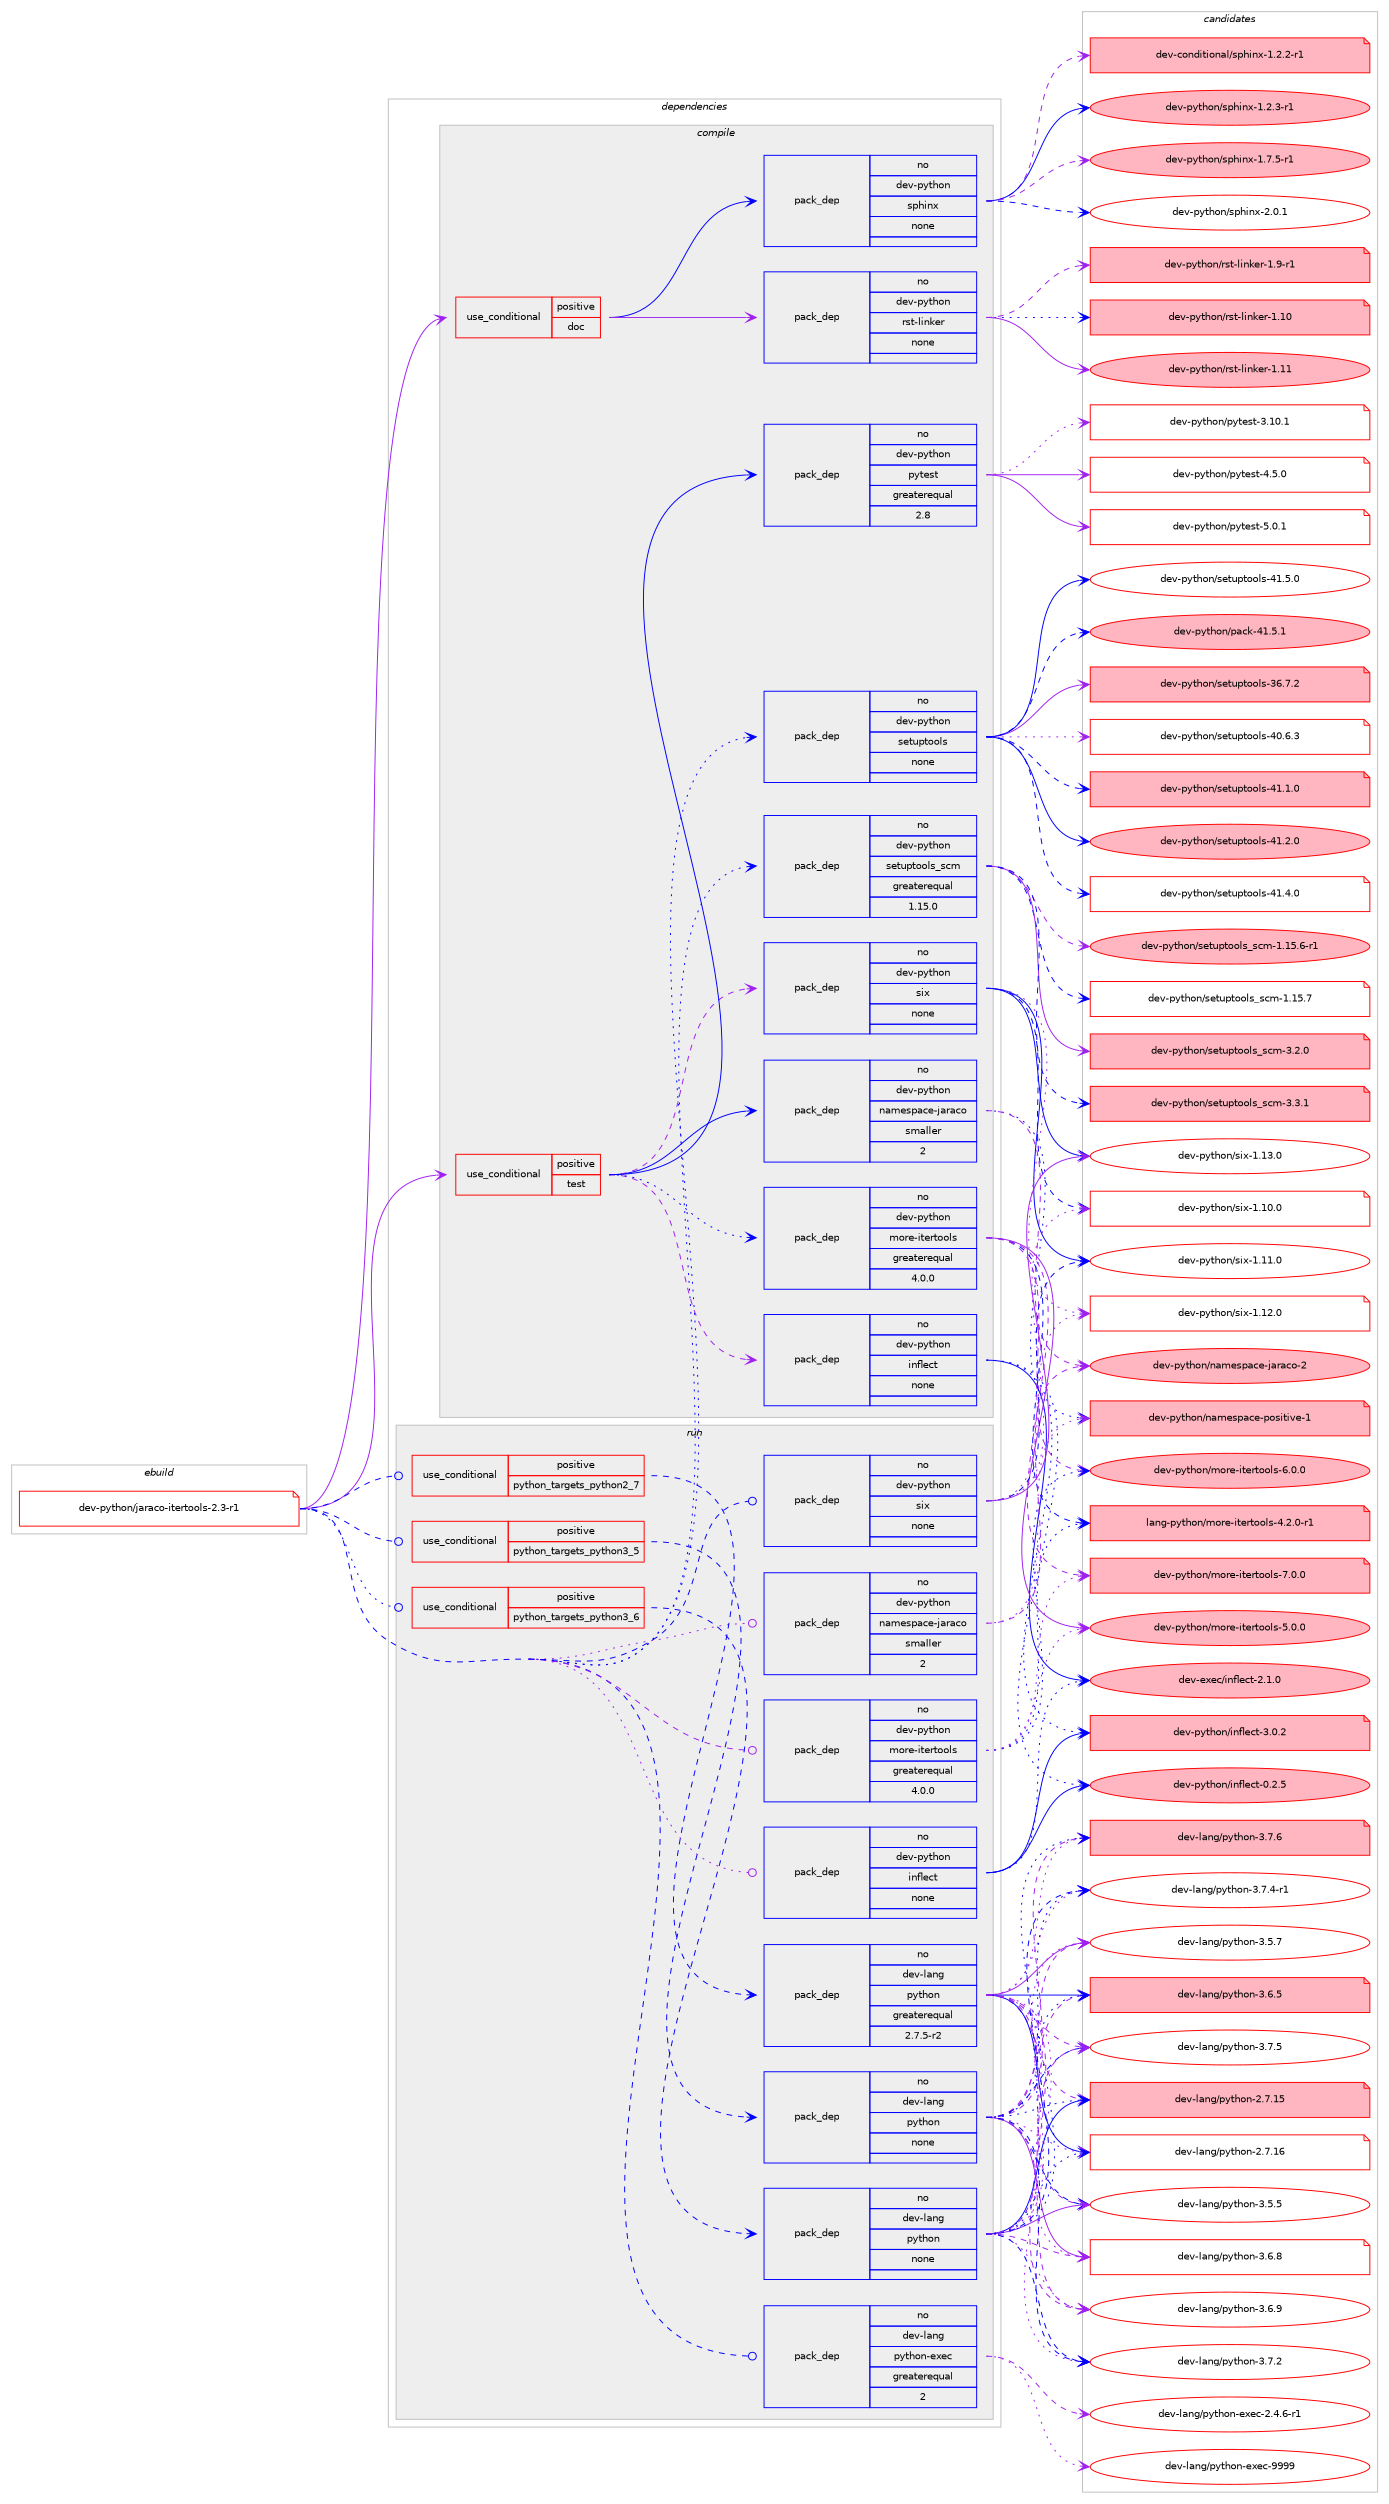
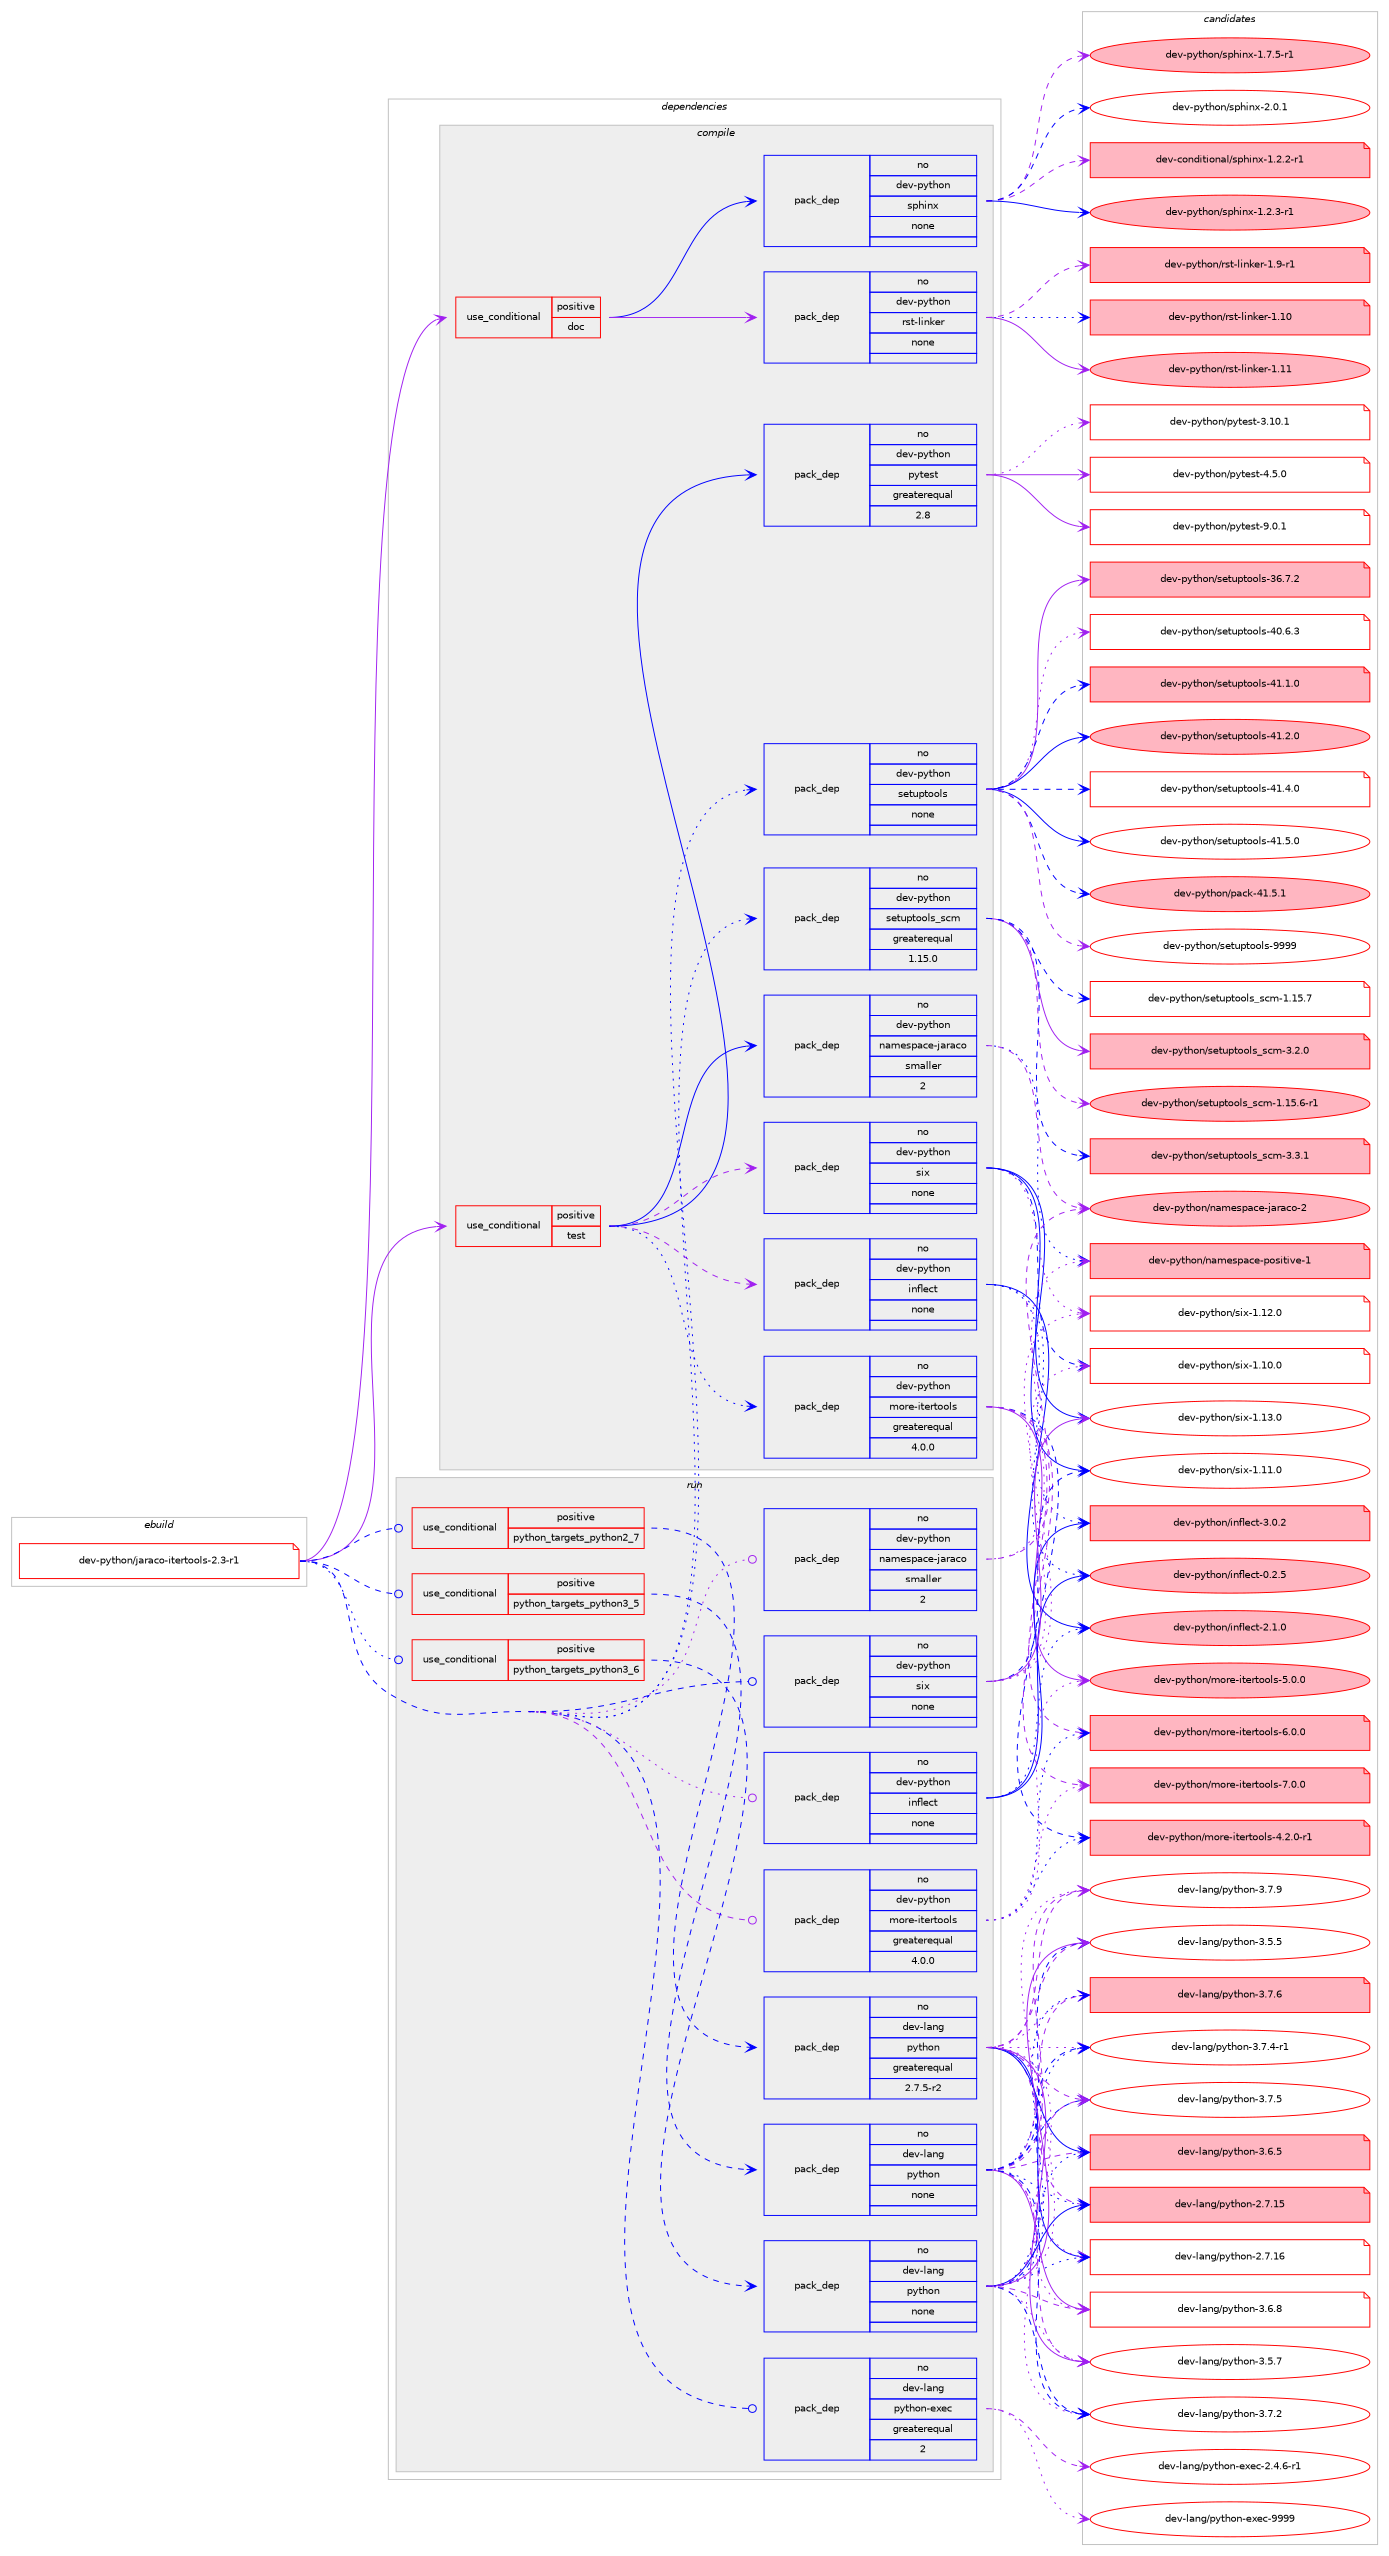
(1230, 527) -> (1230, 527)
none -> (1230, 947)
(1230, 1471) -> (1230, 1733)
(1230, 1523) -> (1230, 1838)
(1230, 1681) -> (1230, 1628)
(1230, 2310) -> (1230, 1890)
